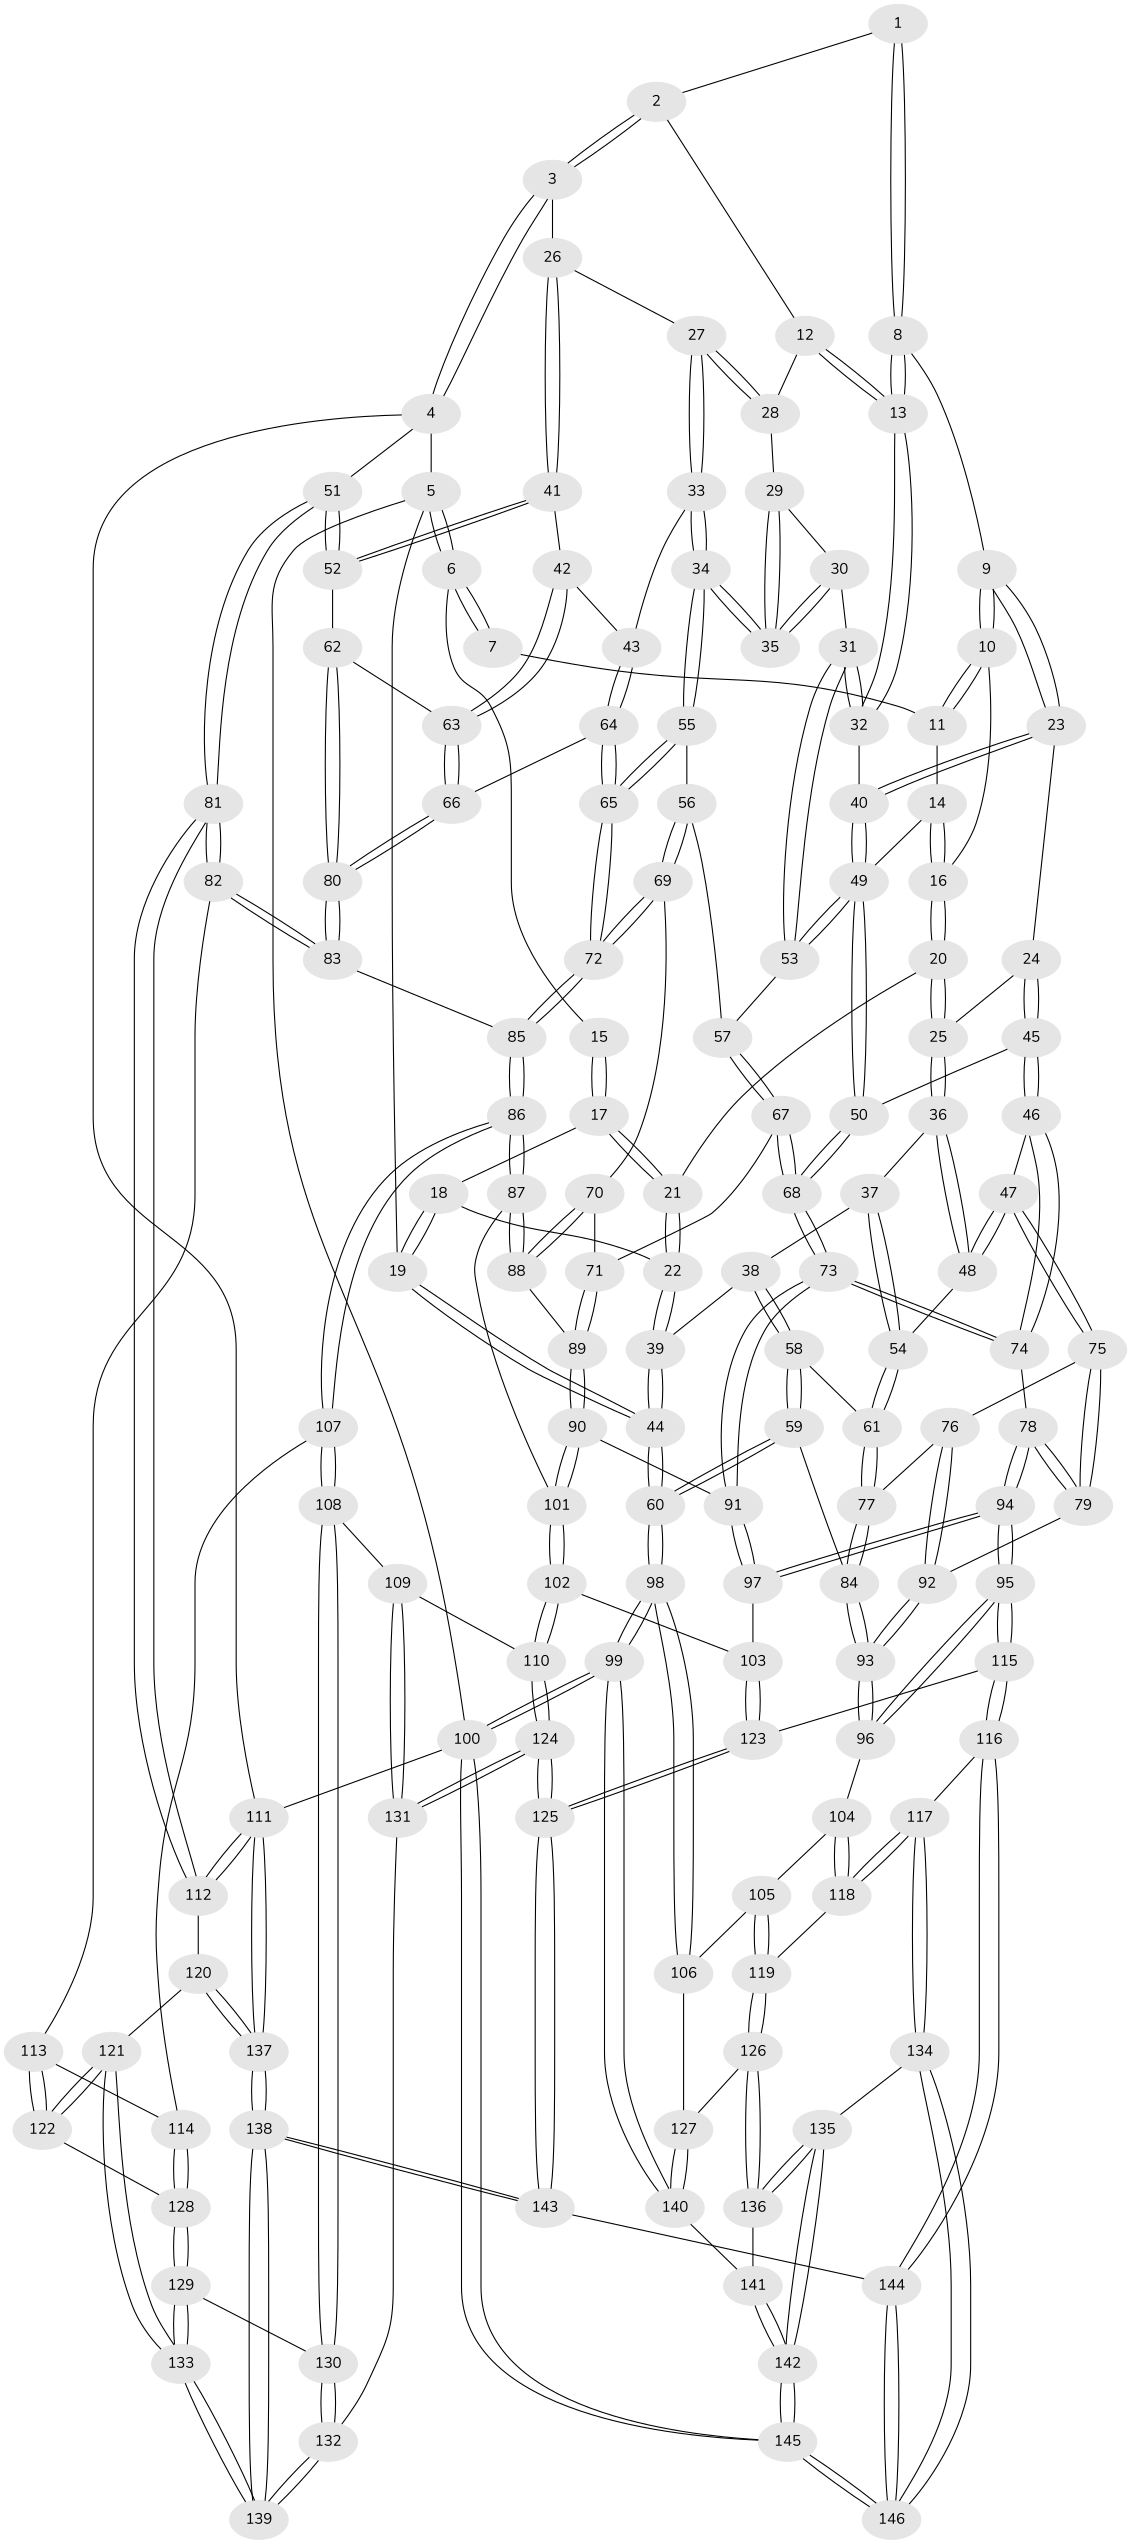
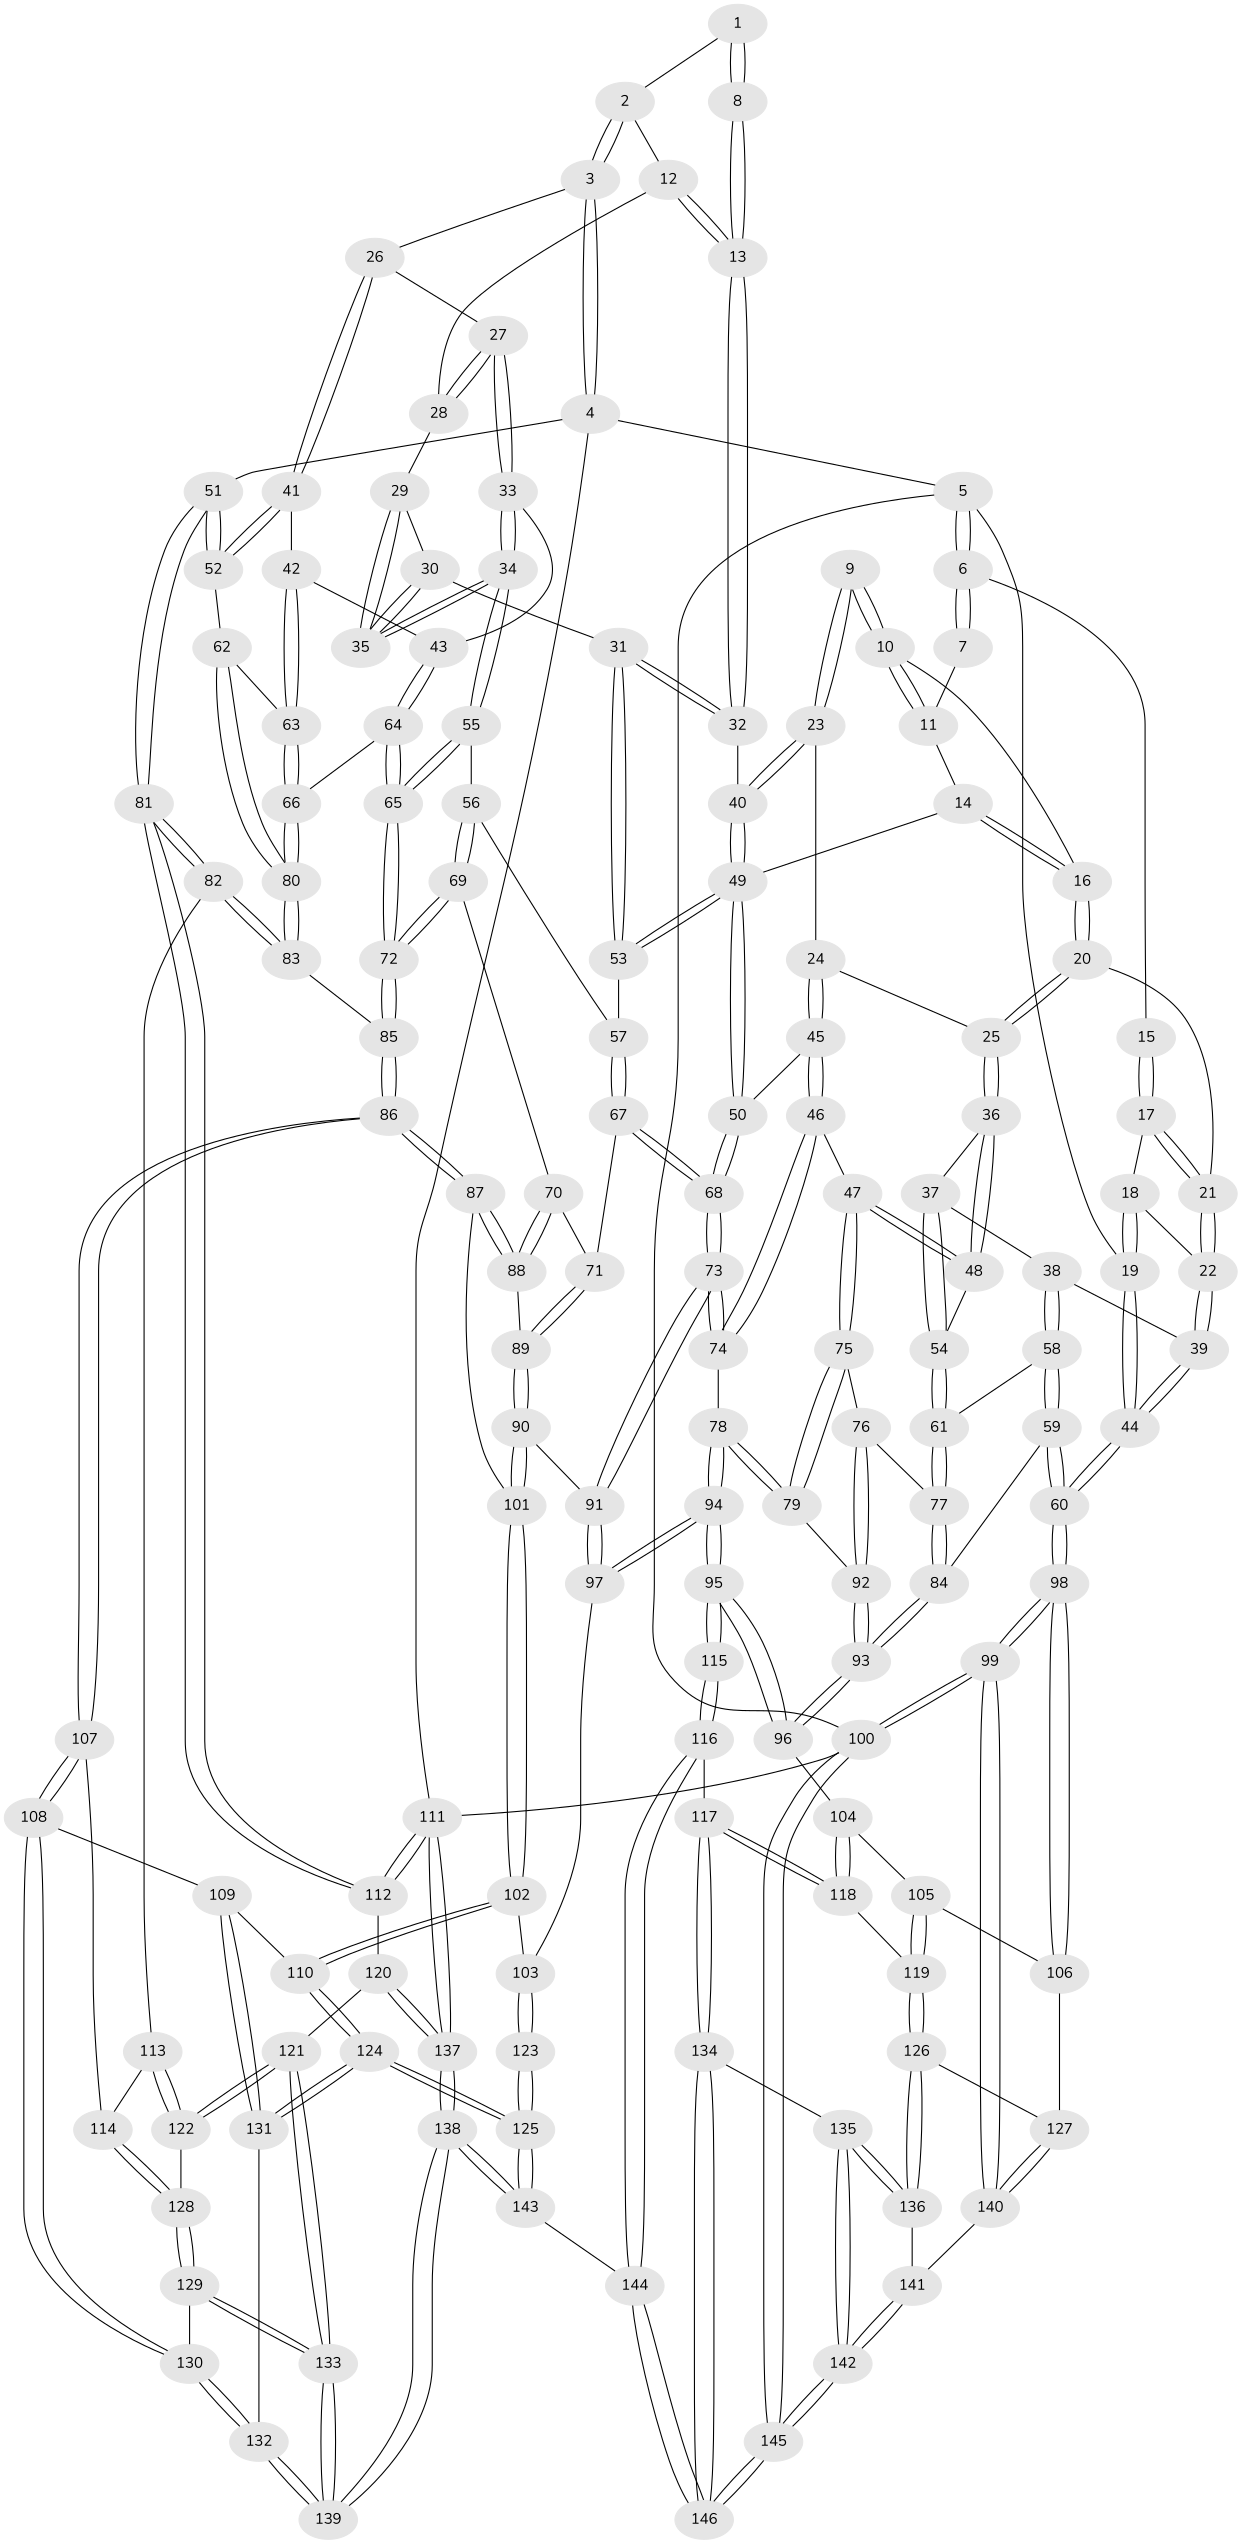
(958, 448) -> none
(883, 1699) -> none
